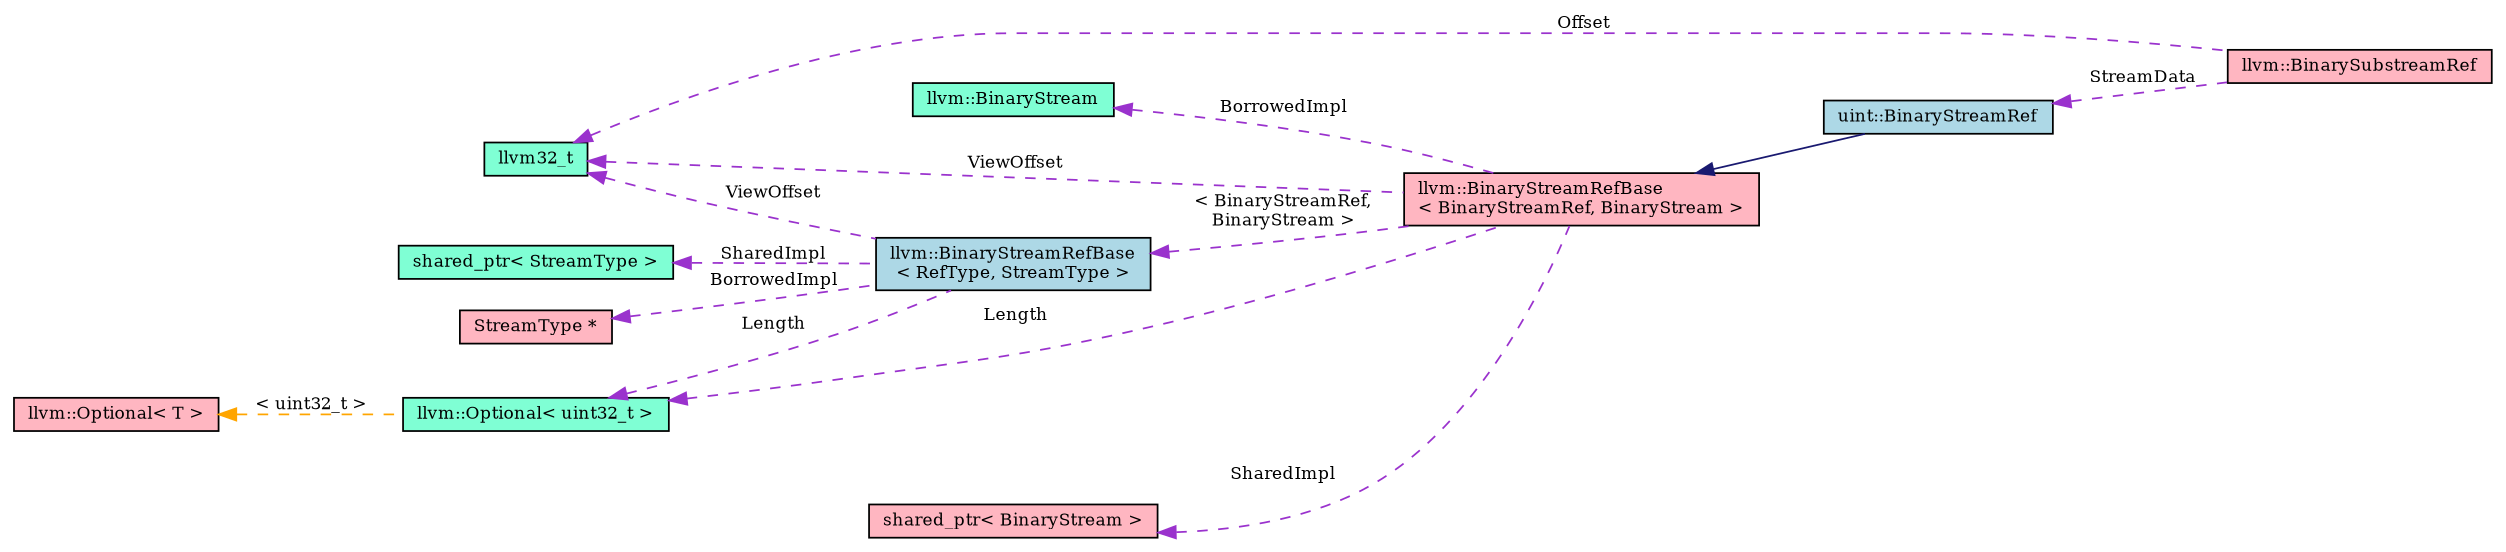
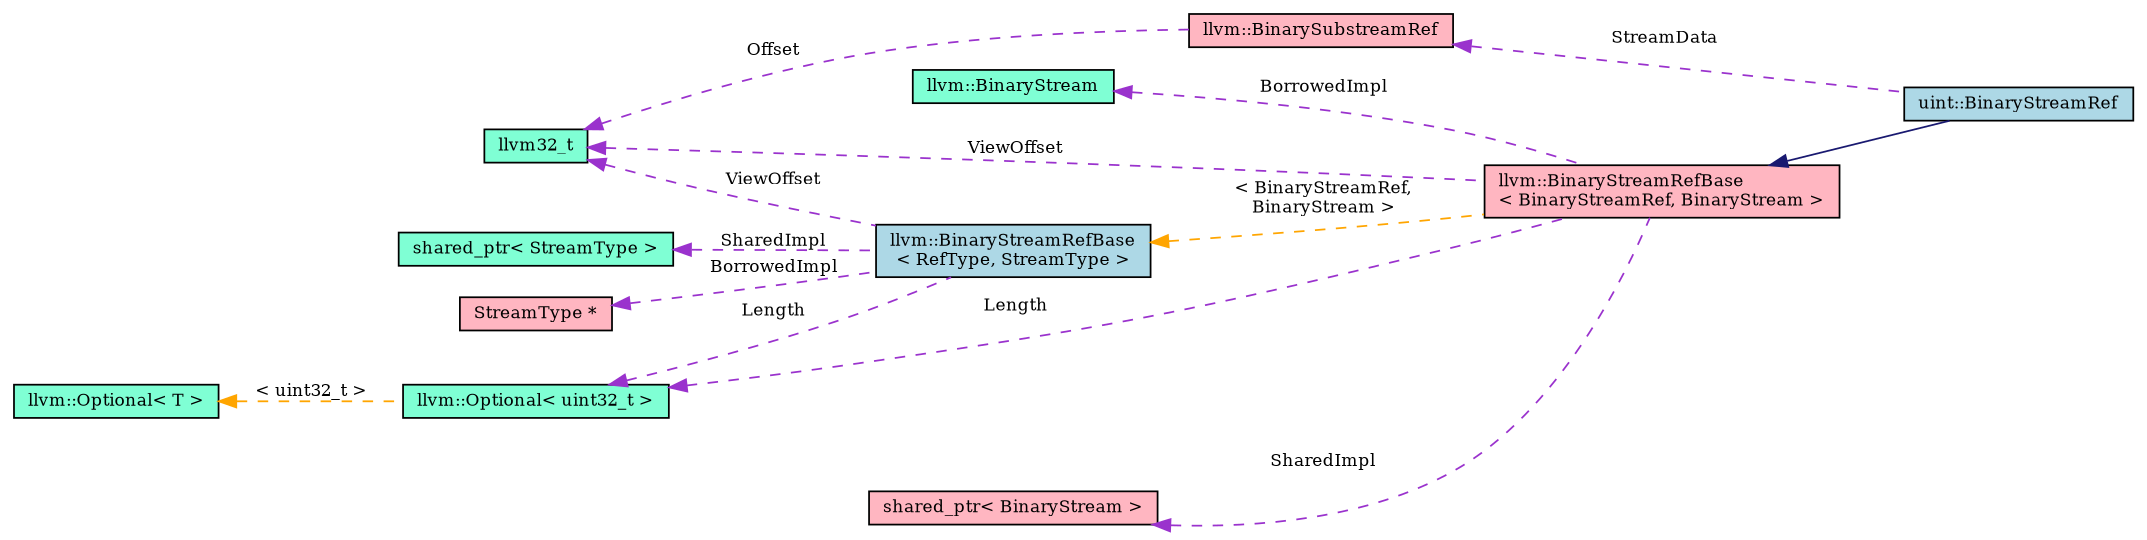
(2149, 92) -> (1687, 69)
(1291, 240) -> (1326, 229)
(116, 414) -> (116, 401)
